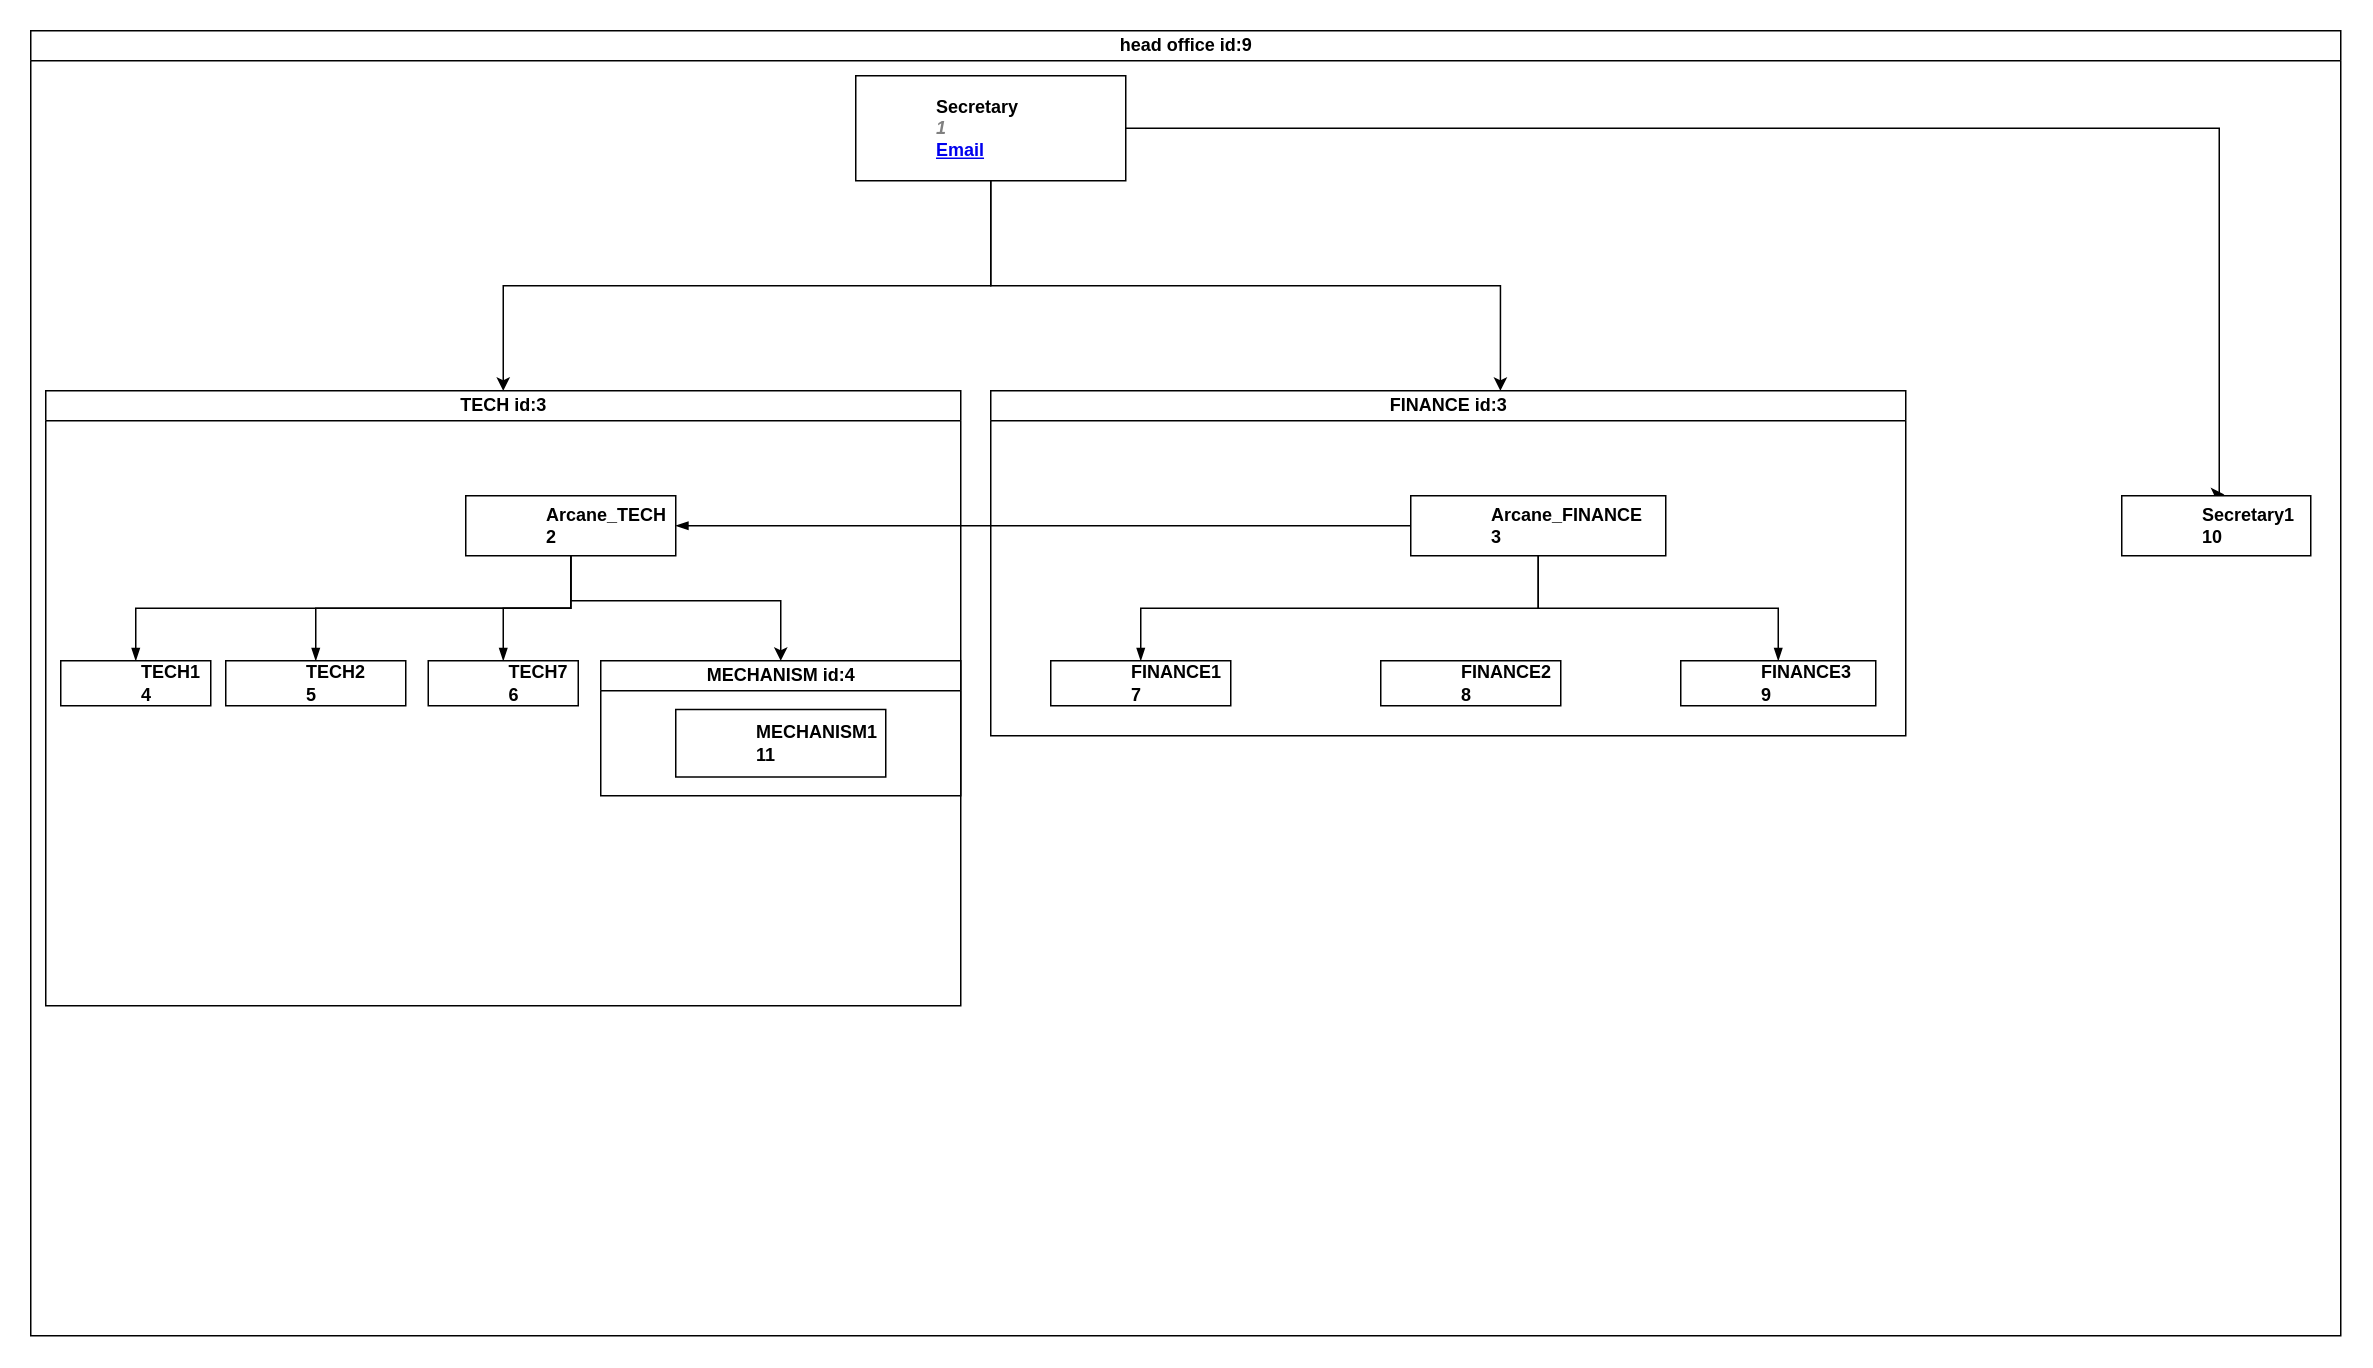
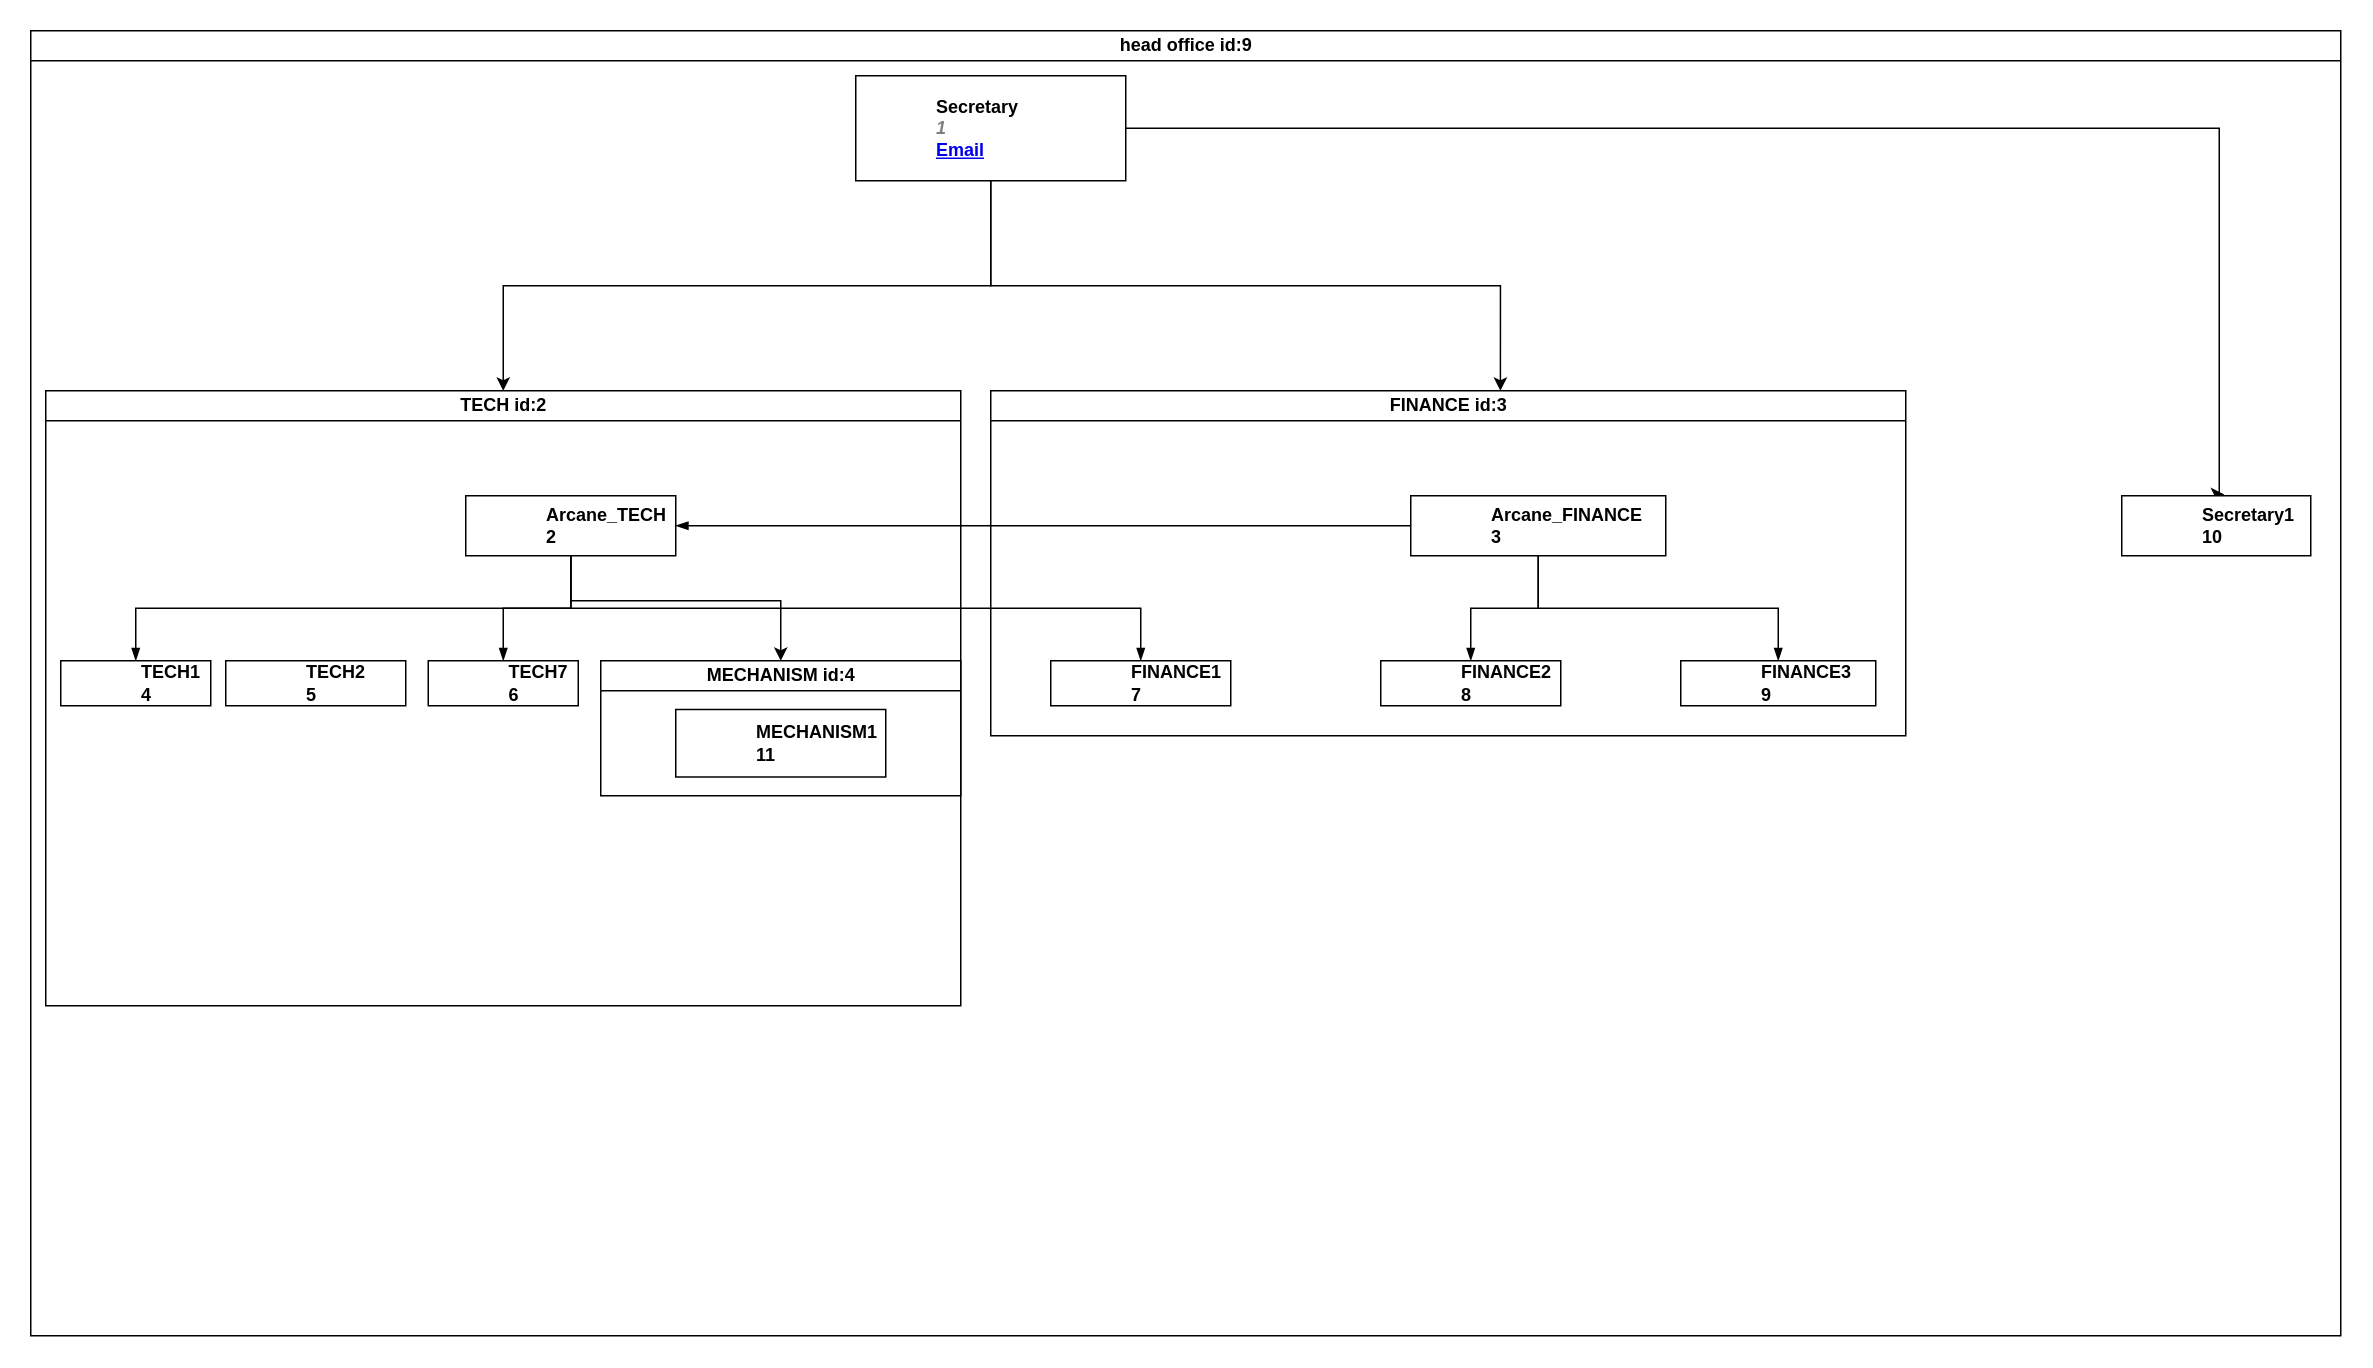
(504, 406) -> (504, 406)
(1308, 608) -> (1471, 627)
(316, 629) -> (855, 608)
